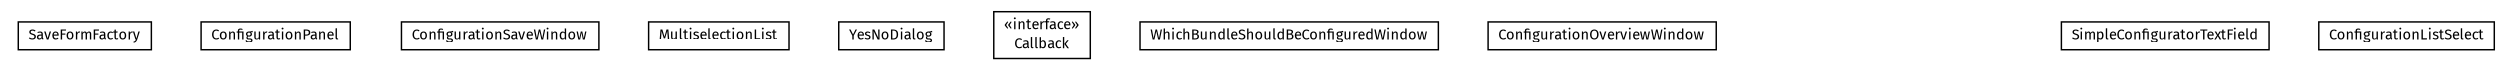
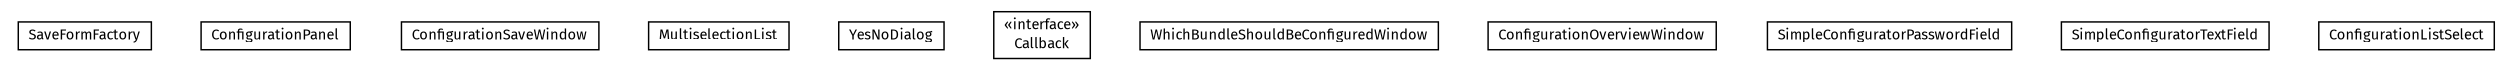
none -> (1889, 35)
